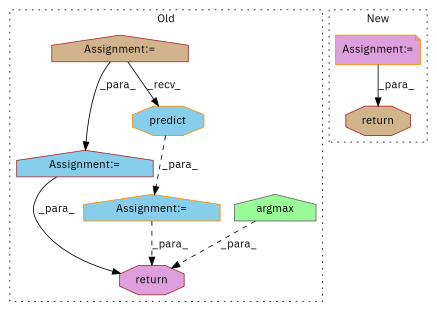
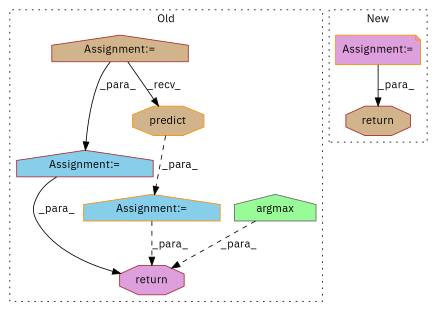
(168, 121) -> (168, 121)
